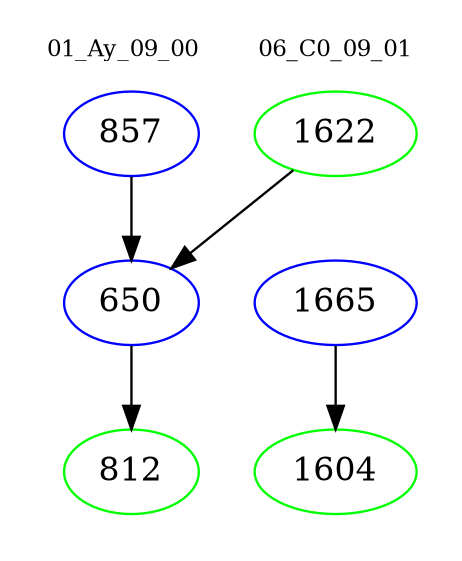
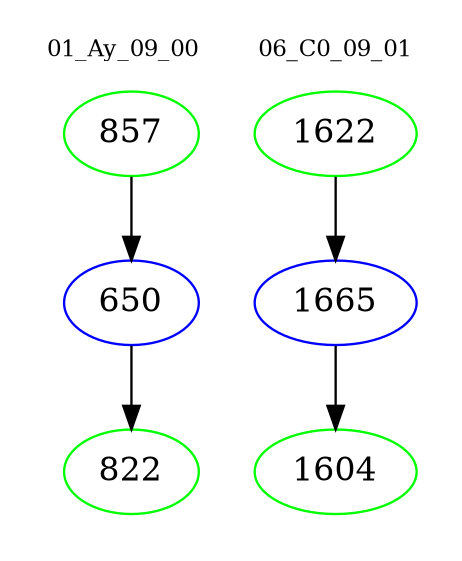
(131, 134) -> (131, 134)
(252, 203) -> (336, 207)
(131, 472) -> (131, 472)
